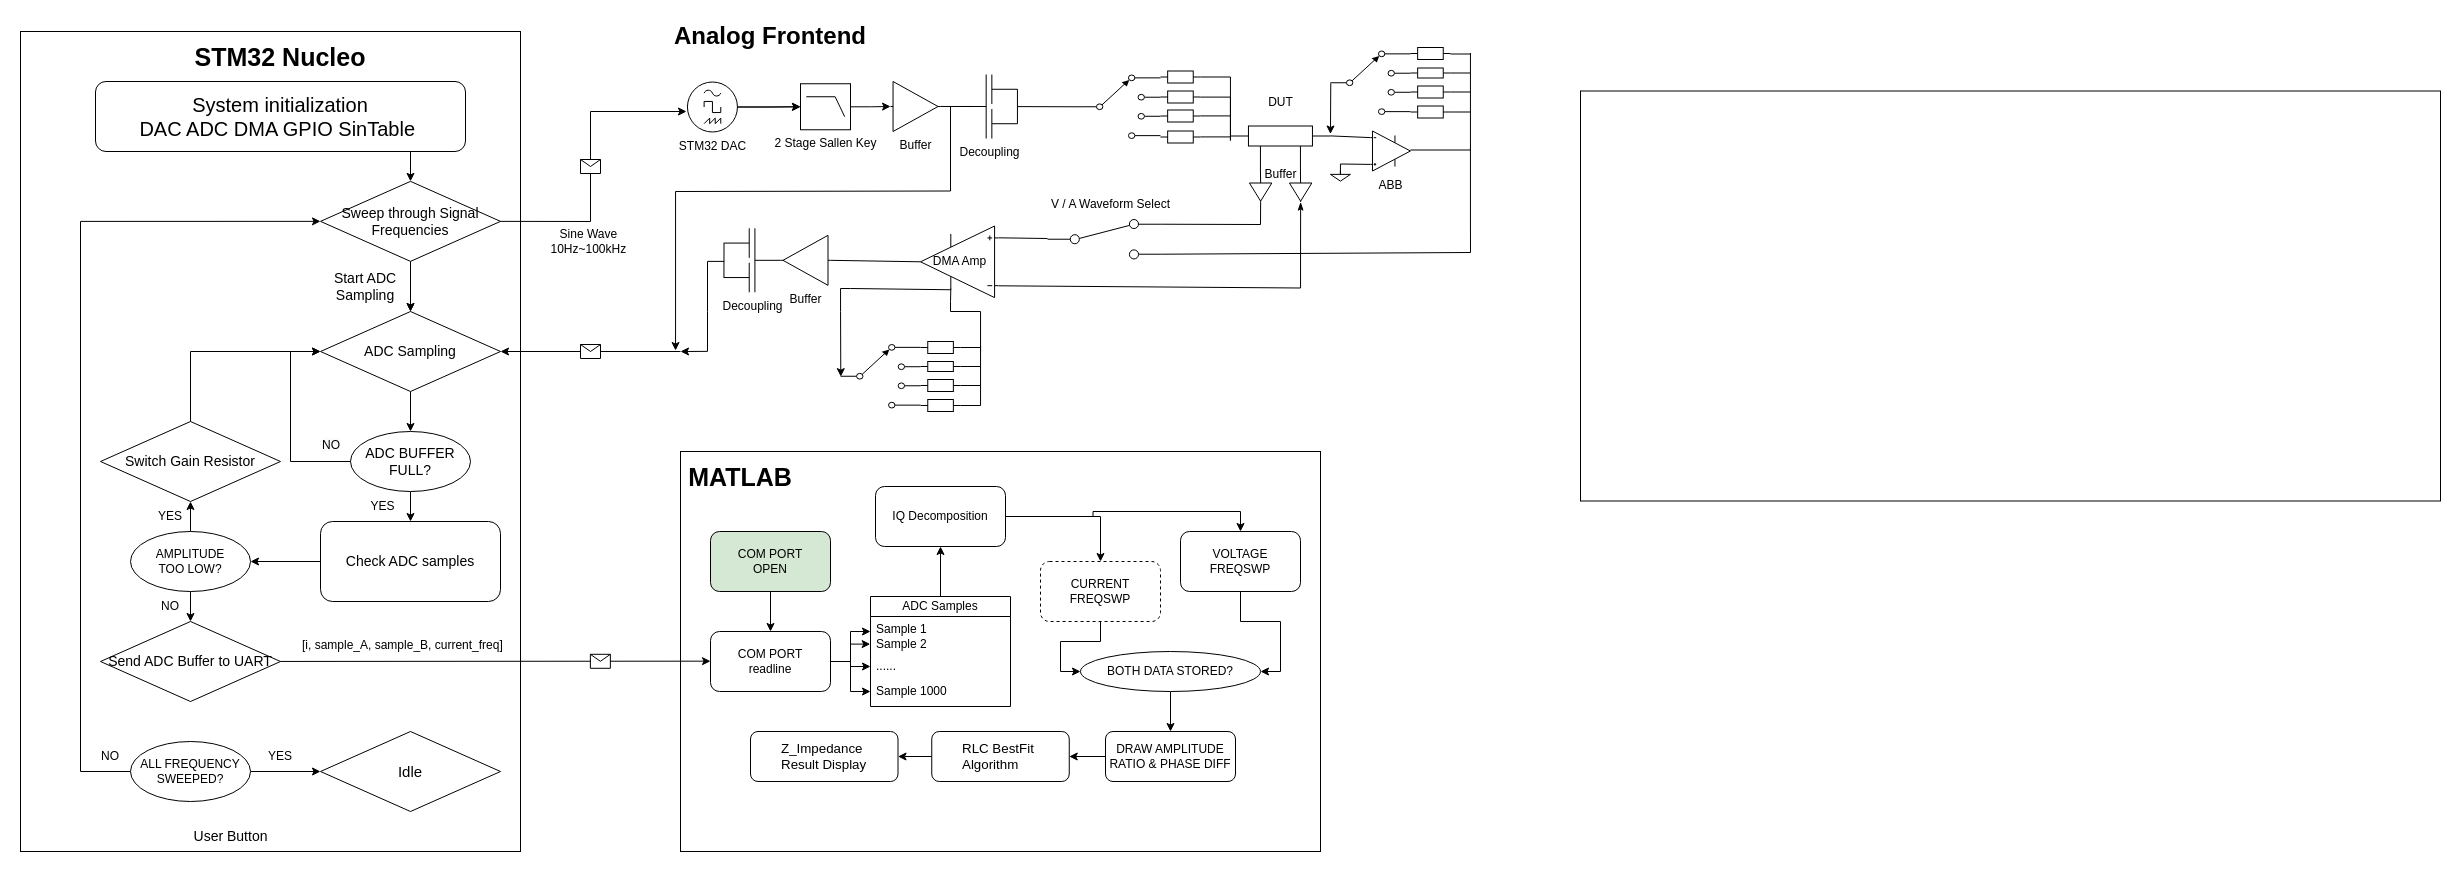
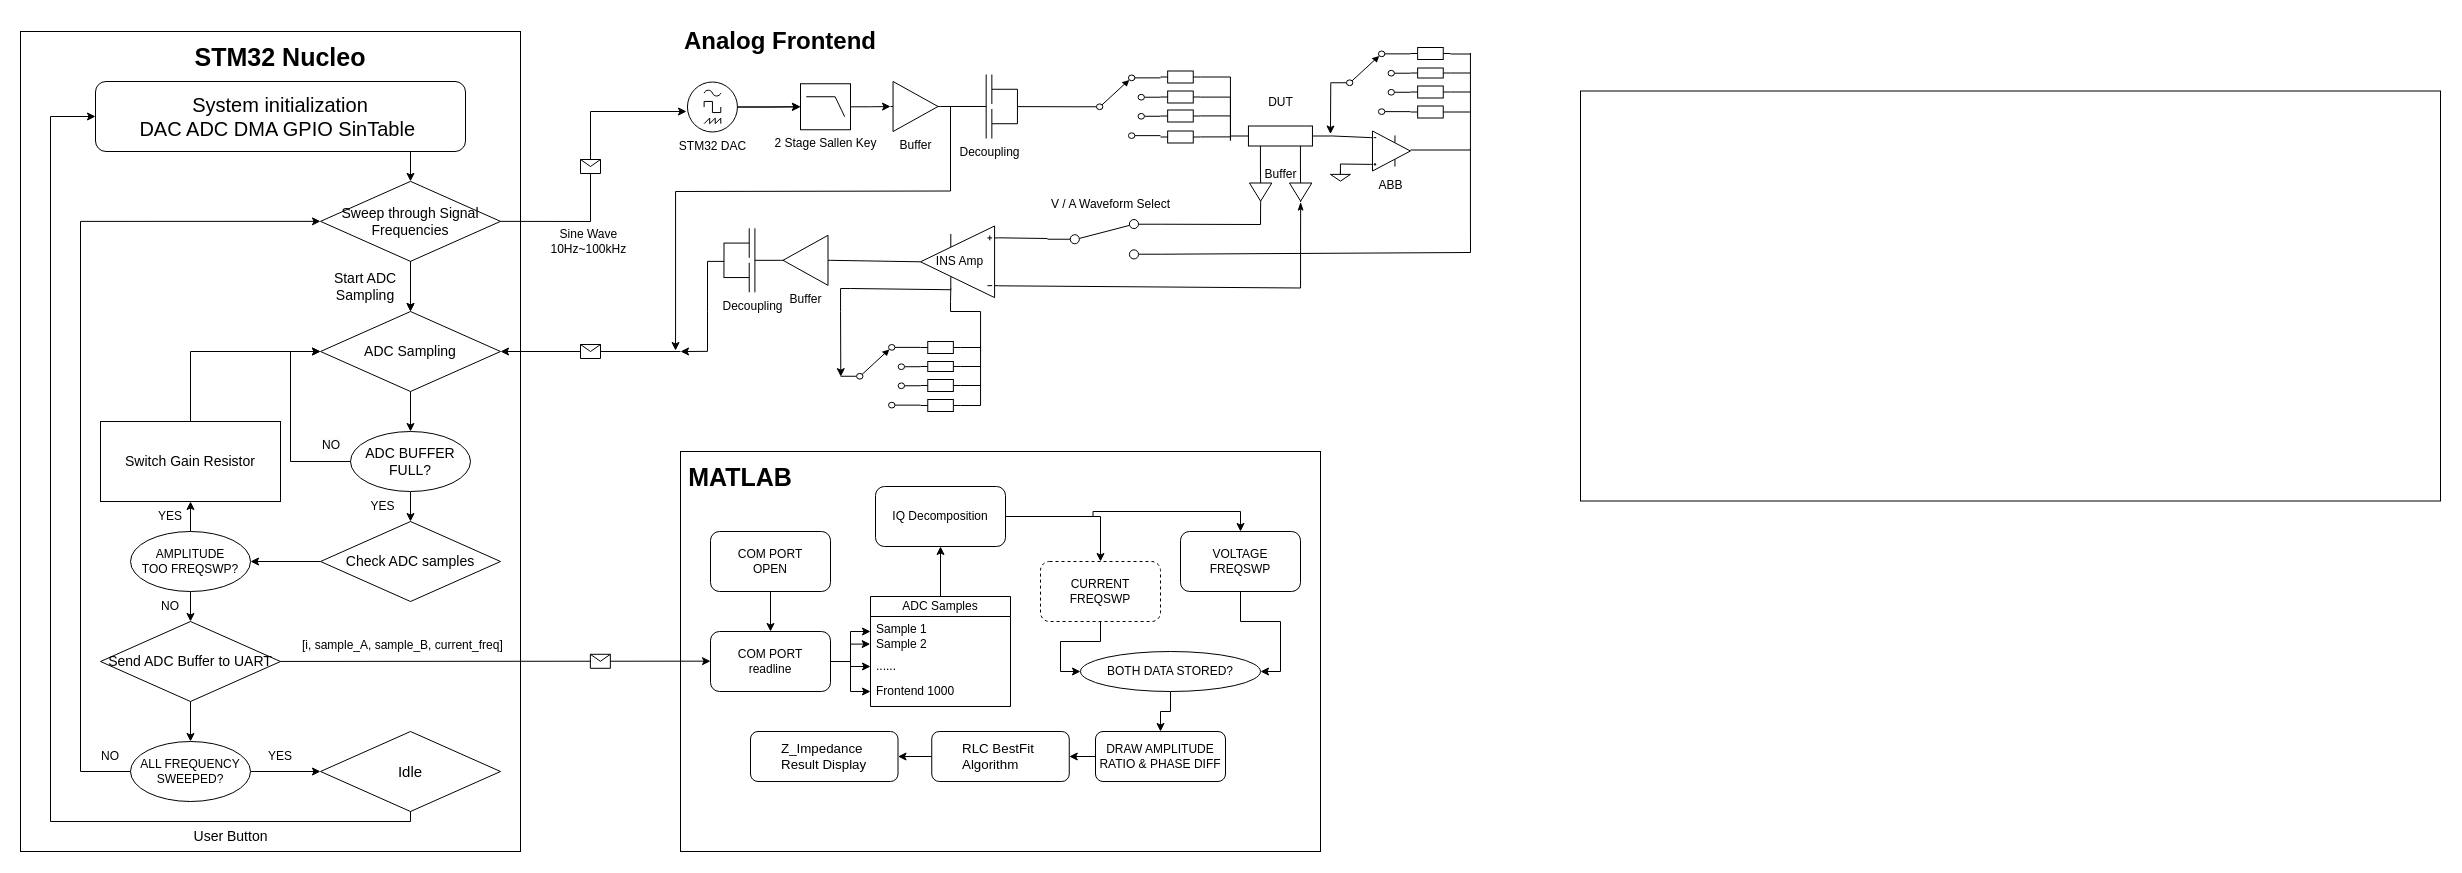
(771, 36) -> (781, 41)
(960, 262) -> (960, 262)
(191, 462) -> (191, 462)
(191, 562) -> (191, 562)
(411, 562) -> (411, 562)
(771, 562) -> (771, 562)
none -> (51, 637)
(910, 692) -> (919, 692)
none -> (191, 718)
(1171, 757) -> (1161, 757)
